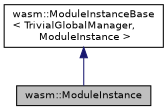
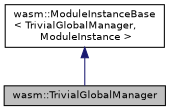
(84, 96) -> (85, 96)
